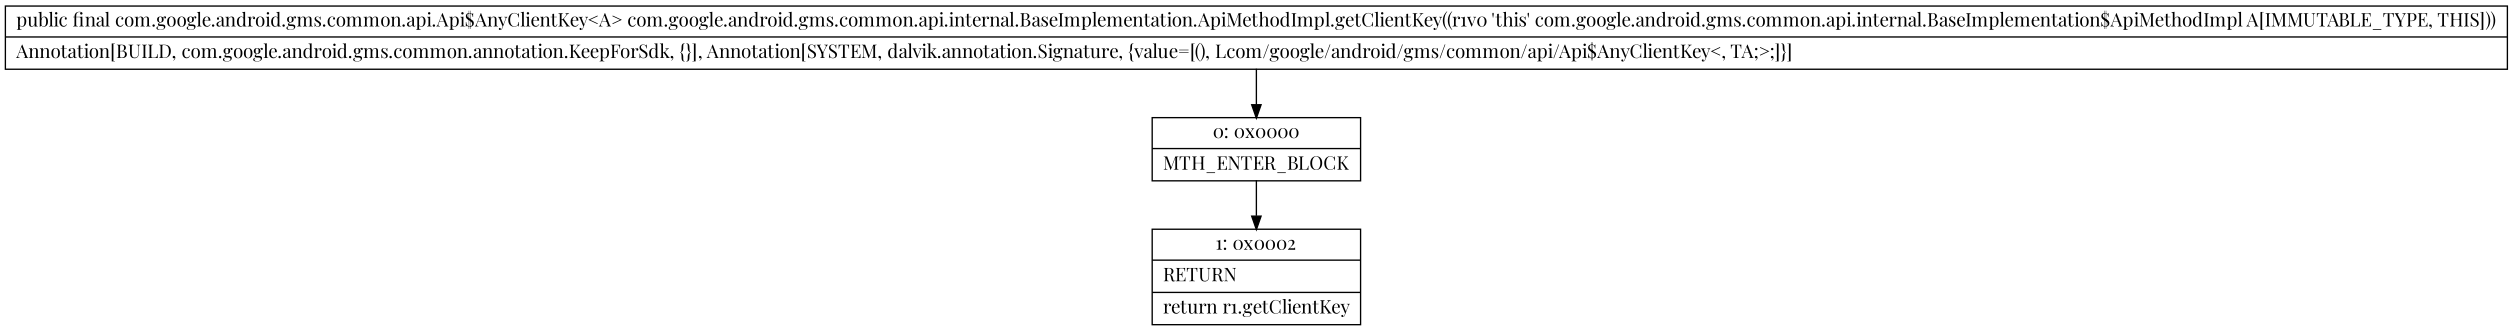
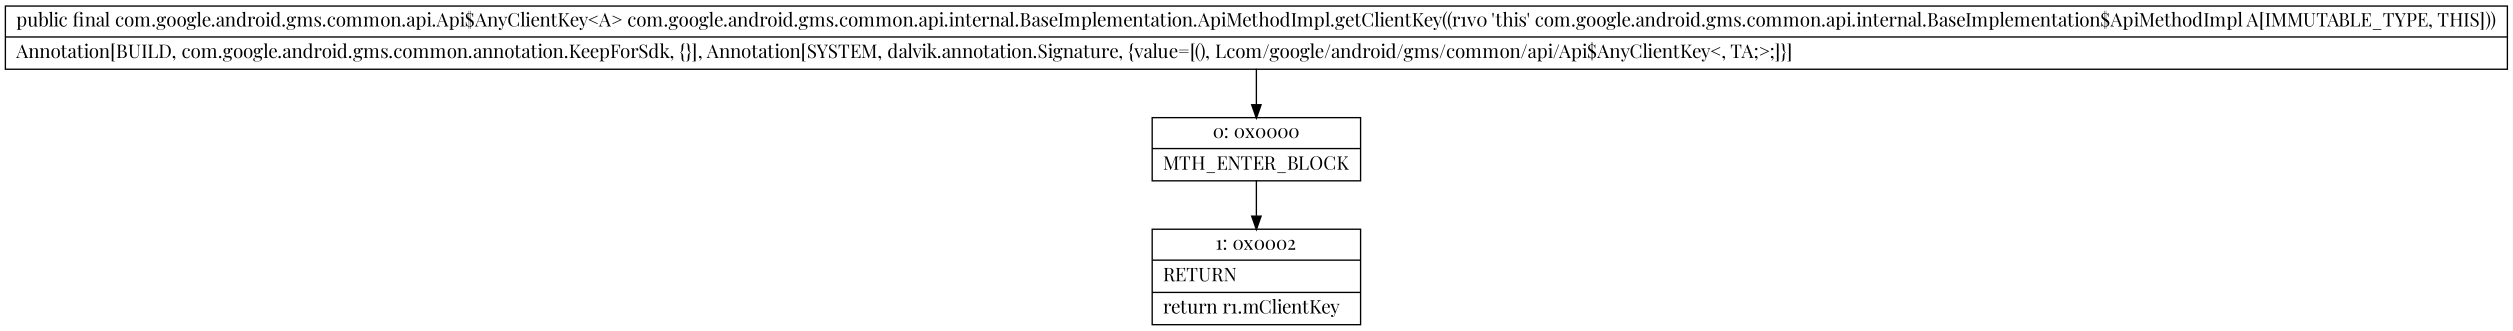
(1256, 308) -> (1252, 308)
